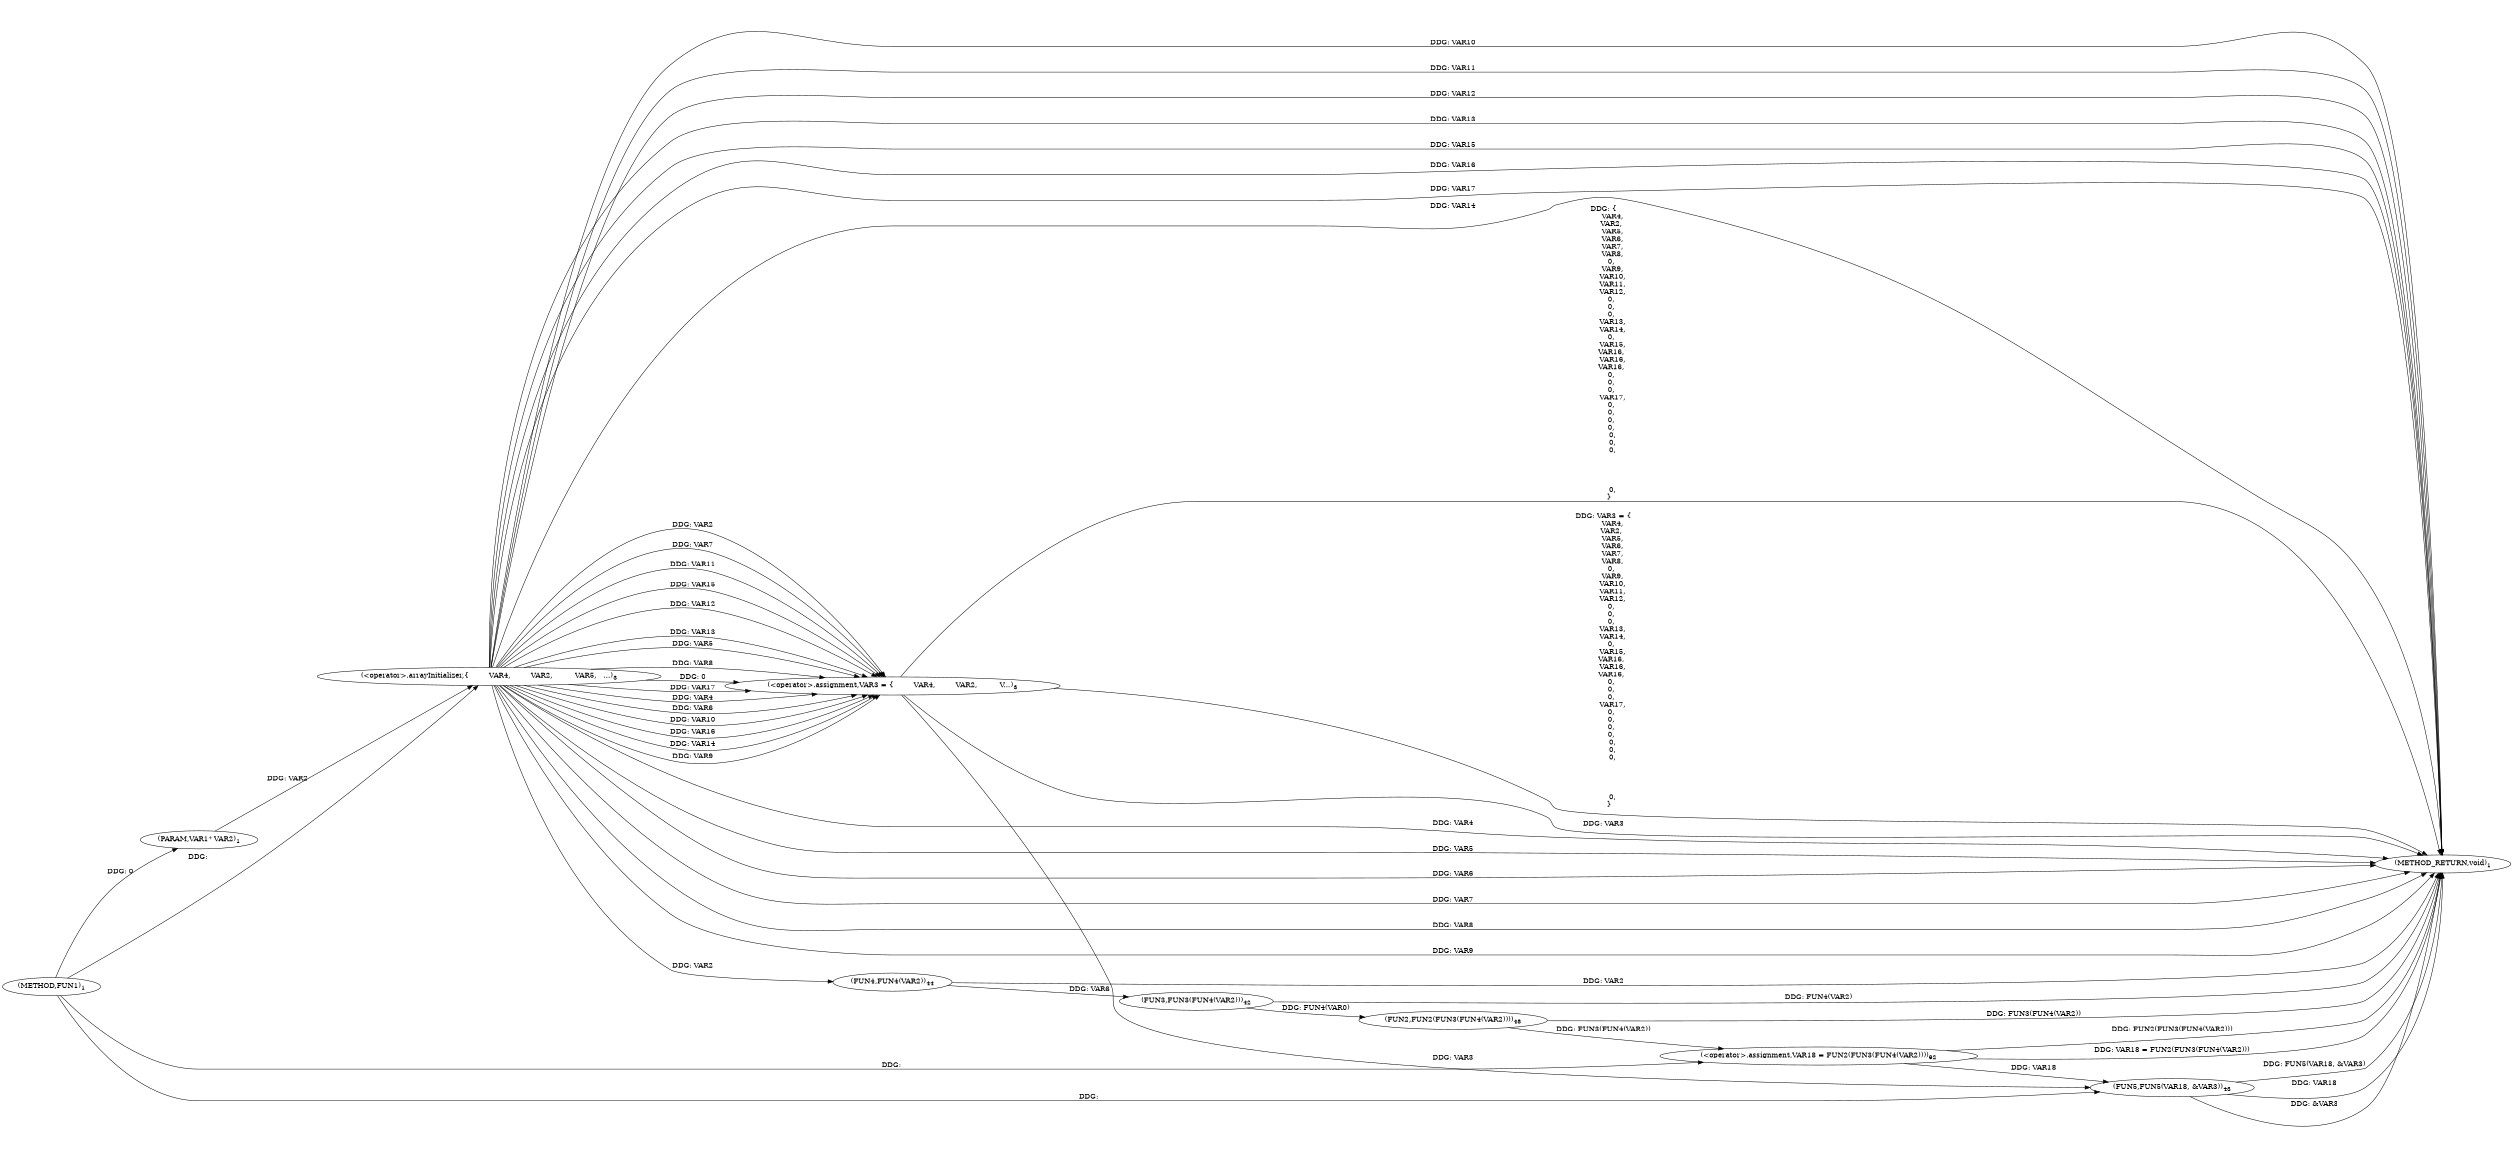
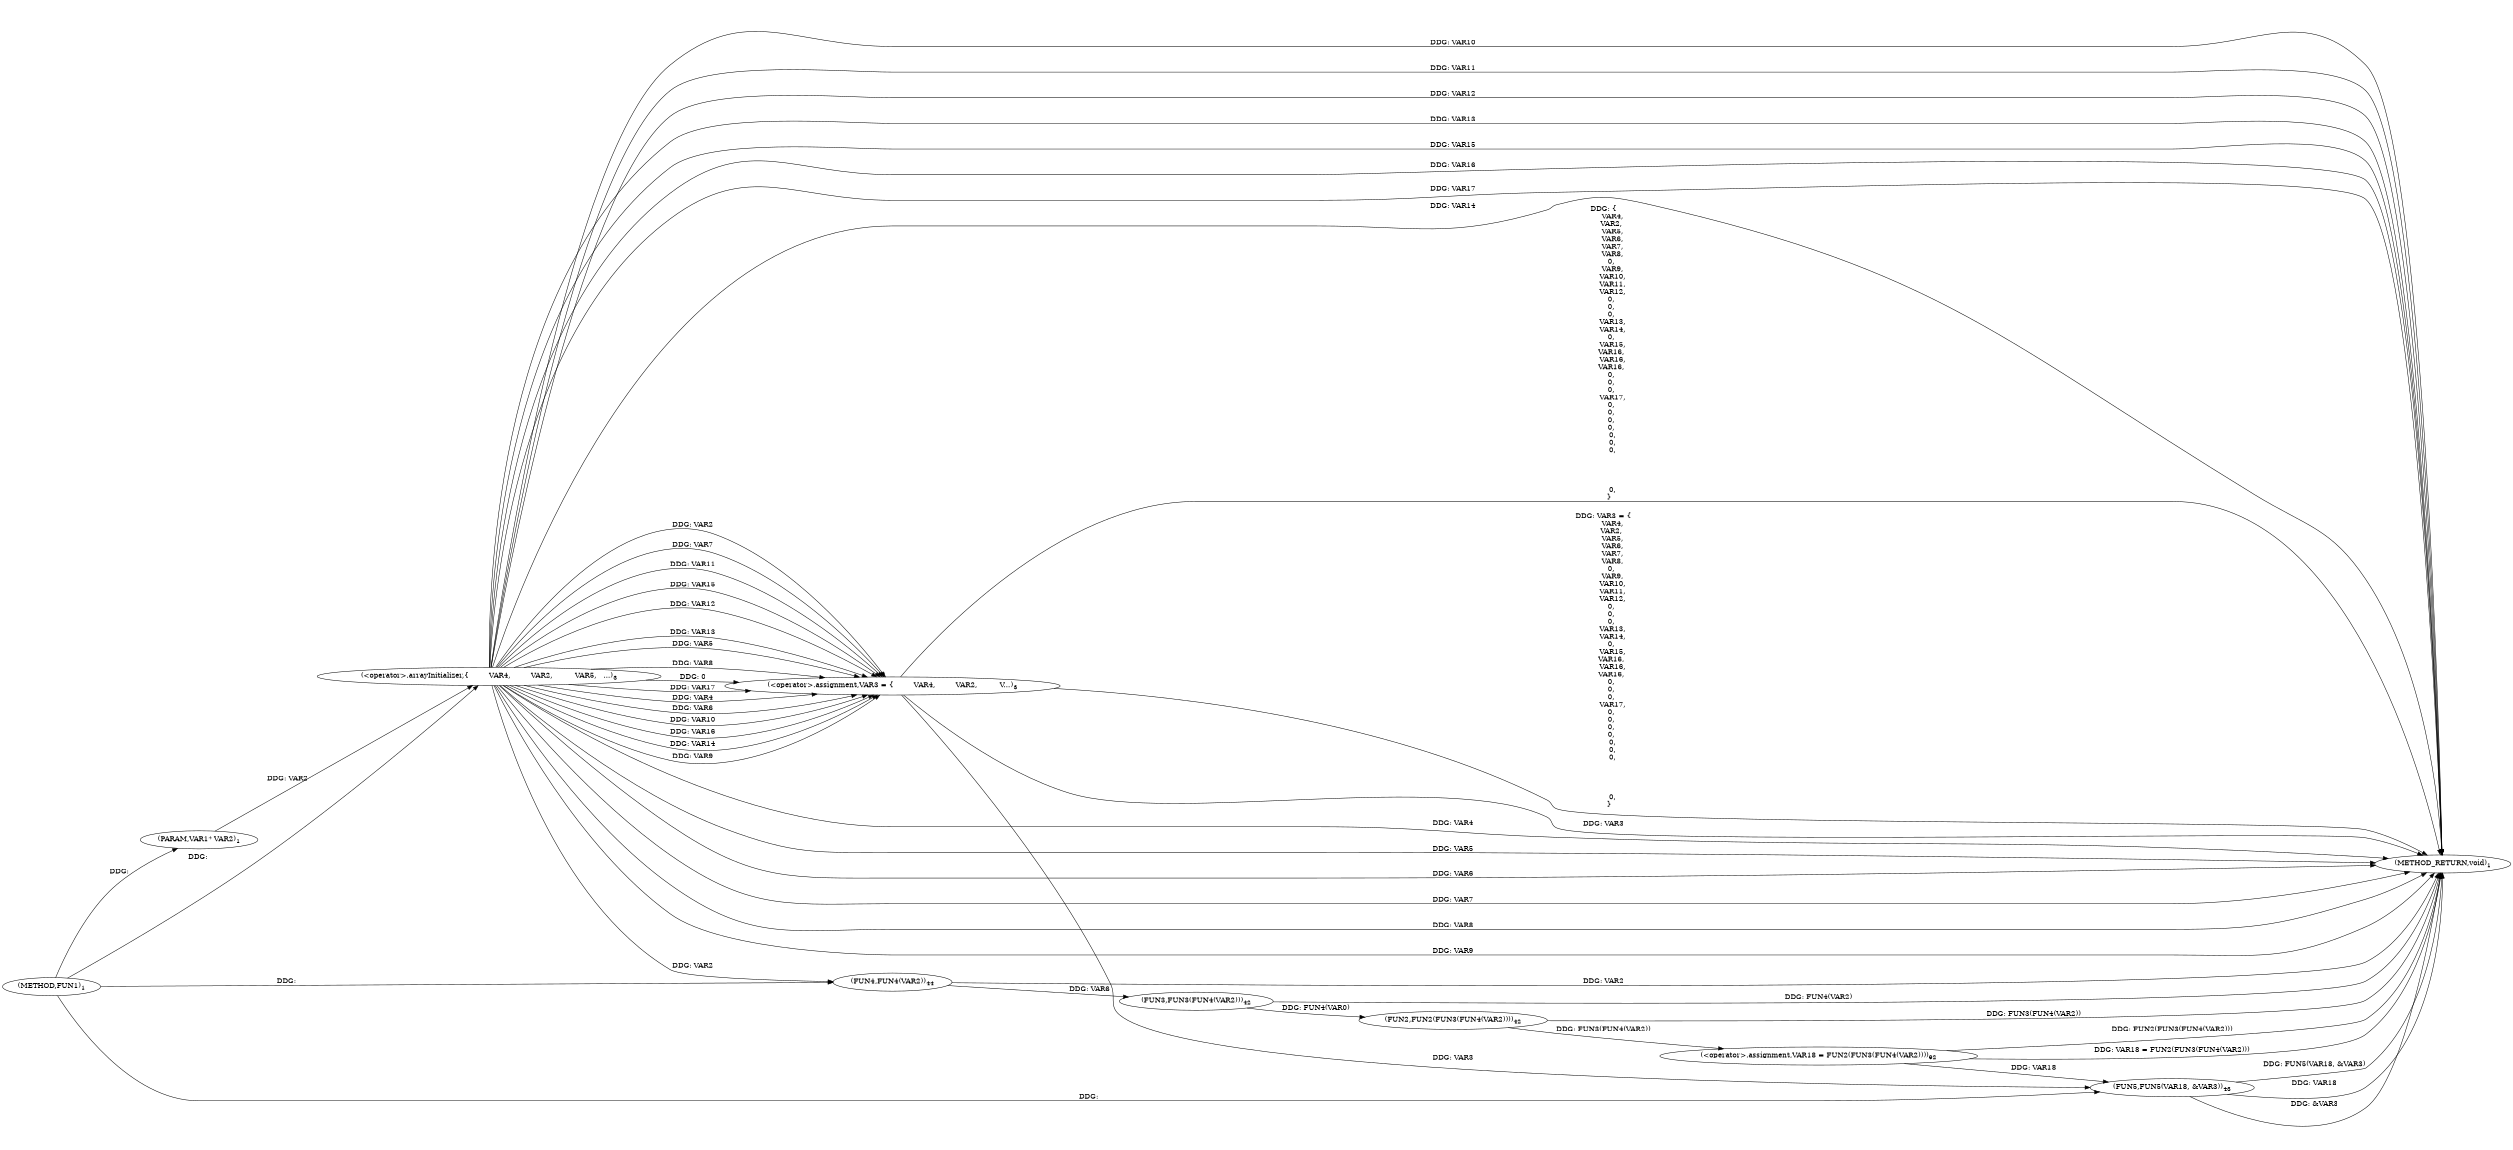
(120, 872) -> (120, 872)
(1517, 1020) -> (1517, 1020)
(868, 1069) -> (464, 984)
